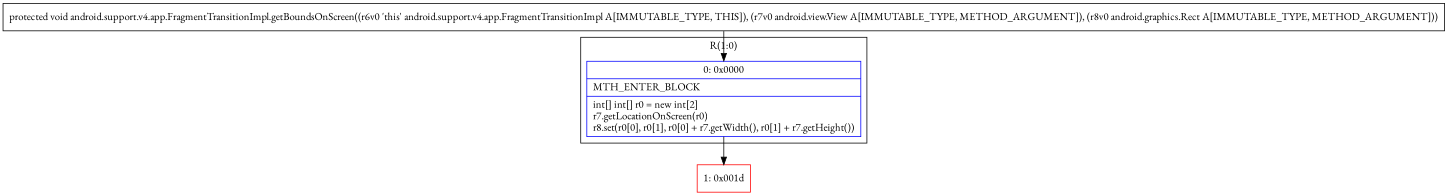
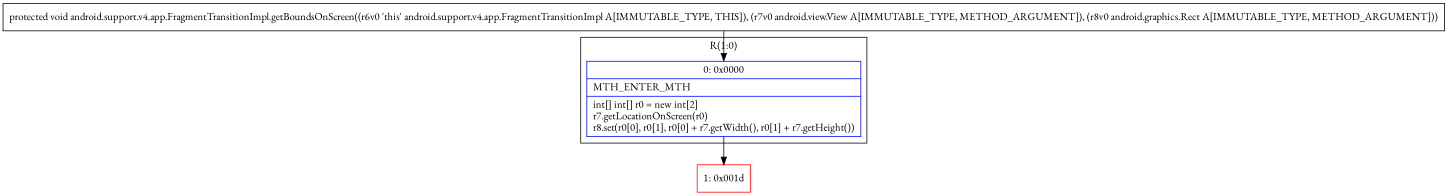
(647, 87) -> (642, 87)
